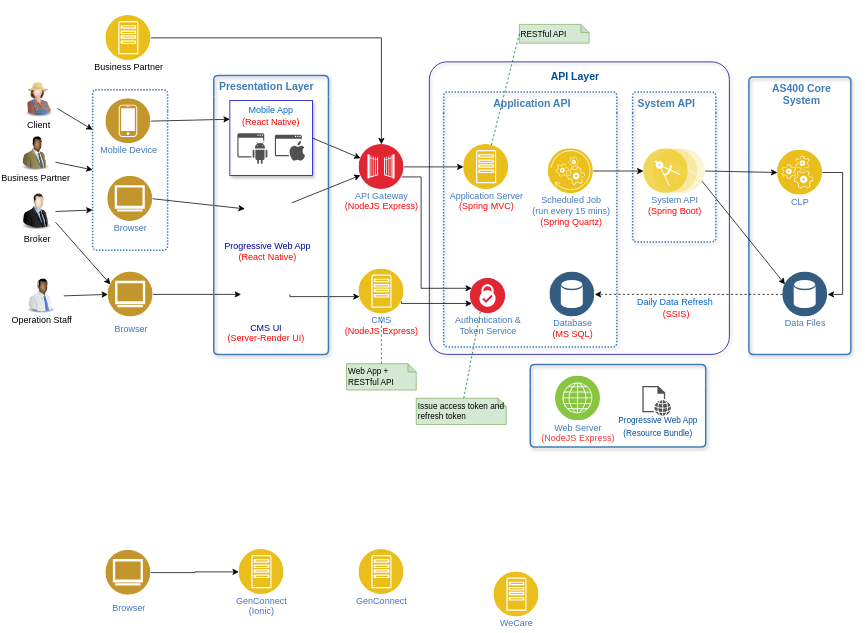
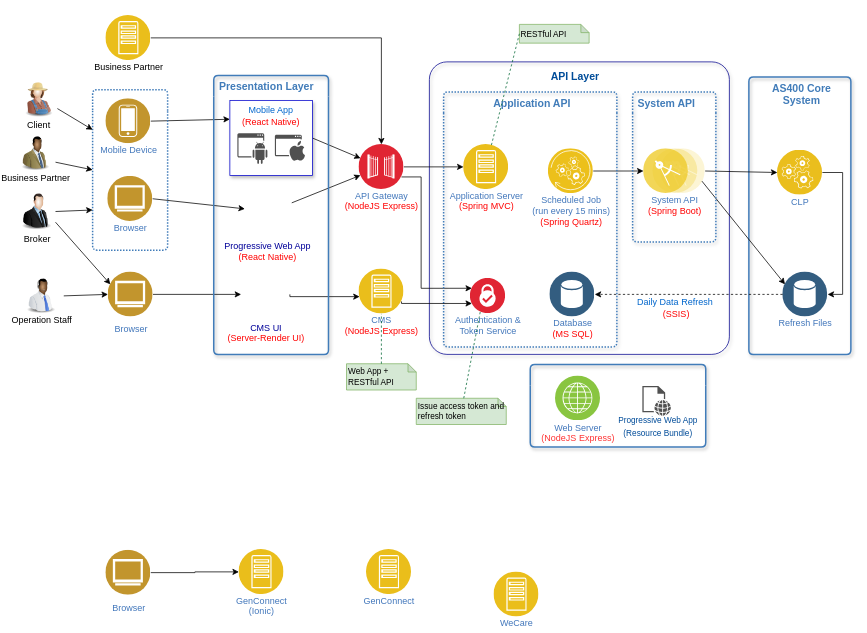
(806, 324) -> (806, 324)
(381, 572) -> (389, 572)
